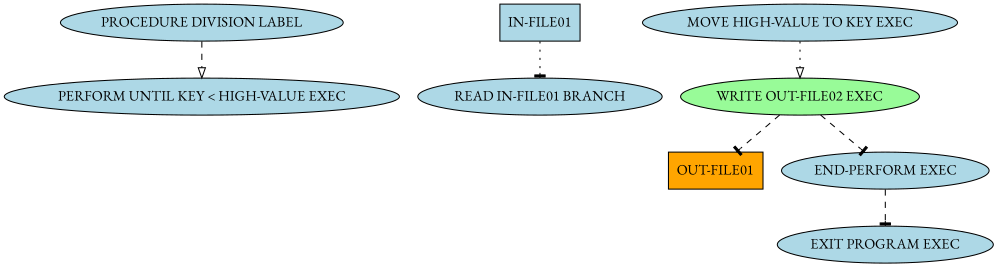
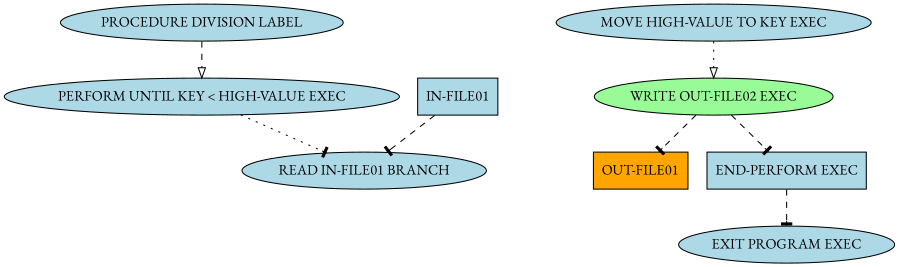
(540, 57) -> (413, 132)
none -> (281, 133)
(885, 171) -> (787, 171)
